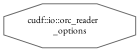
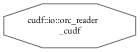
(70, 26) -> (70, 26)
